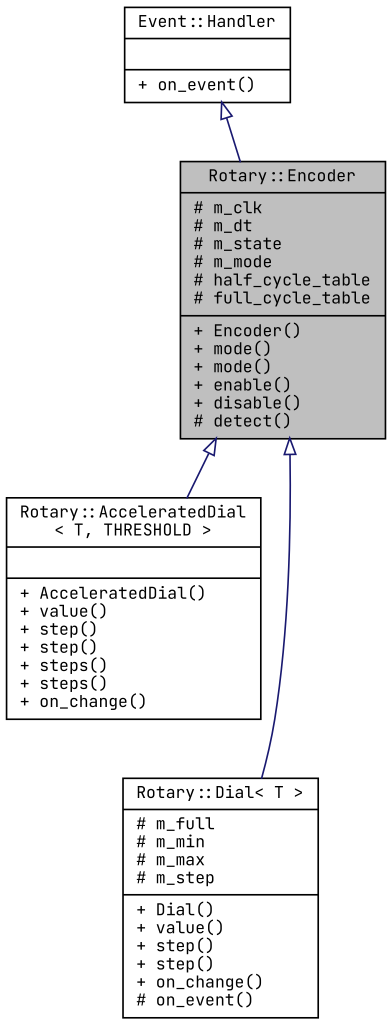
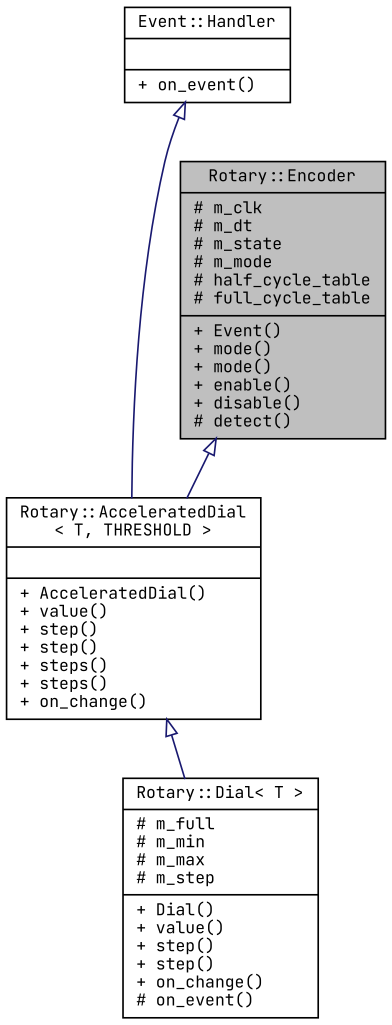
(234, 140) -> (142, 306)
(249, 331) -> (239, 331)
(286, 618) -> (178, 757)
